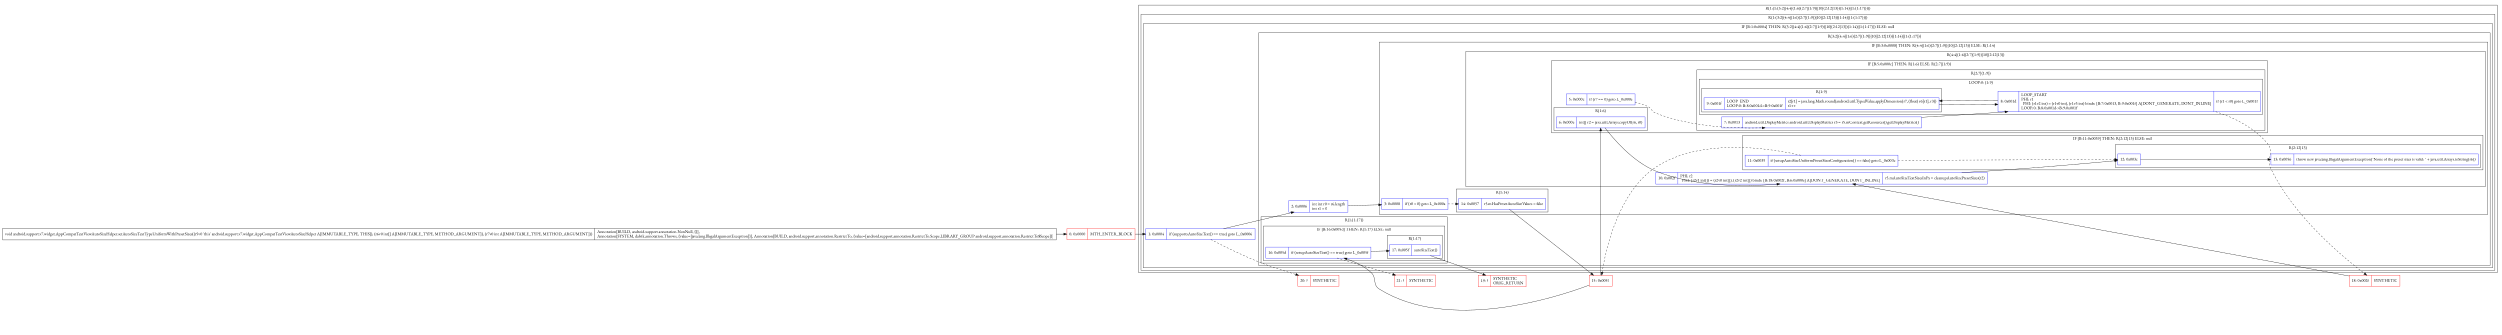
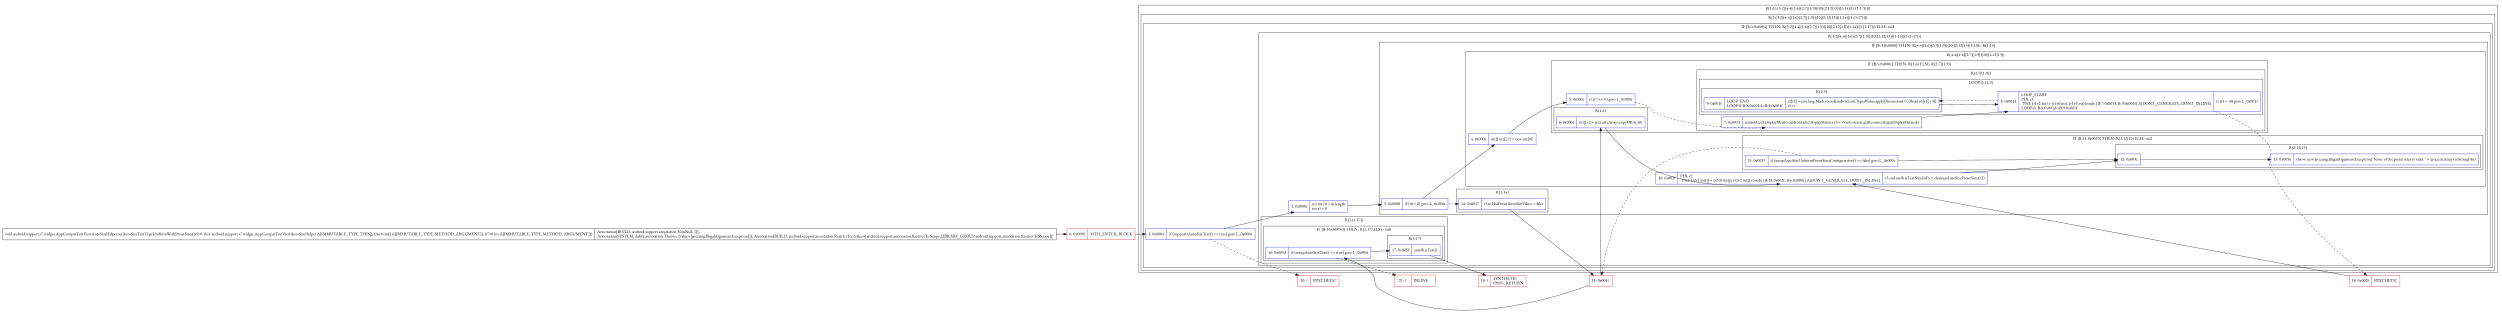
(1970, 101) -> (1970, 101)
none -> (1502, 139)
(2006, 160) -> (2006, 160)
(1421, 281) -> (1421, 281)
